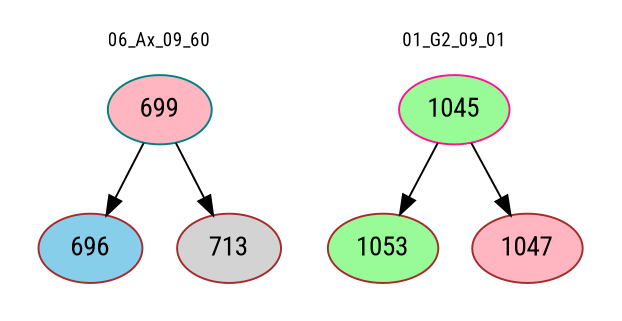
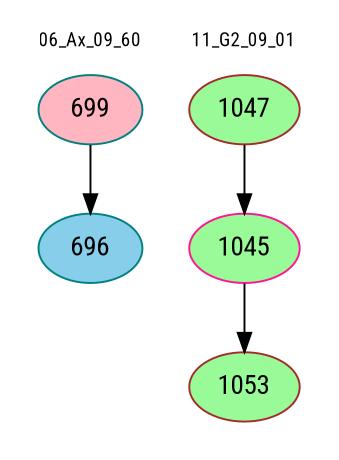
(455, 41) -> (244, 41)
(486, 170) -> (244, 170)
(90, 248) -> (90, 248)
(229, 248) -> none
(527, 248) -> (244, 110)
